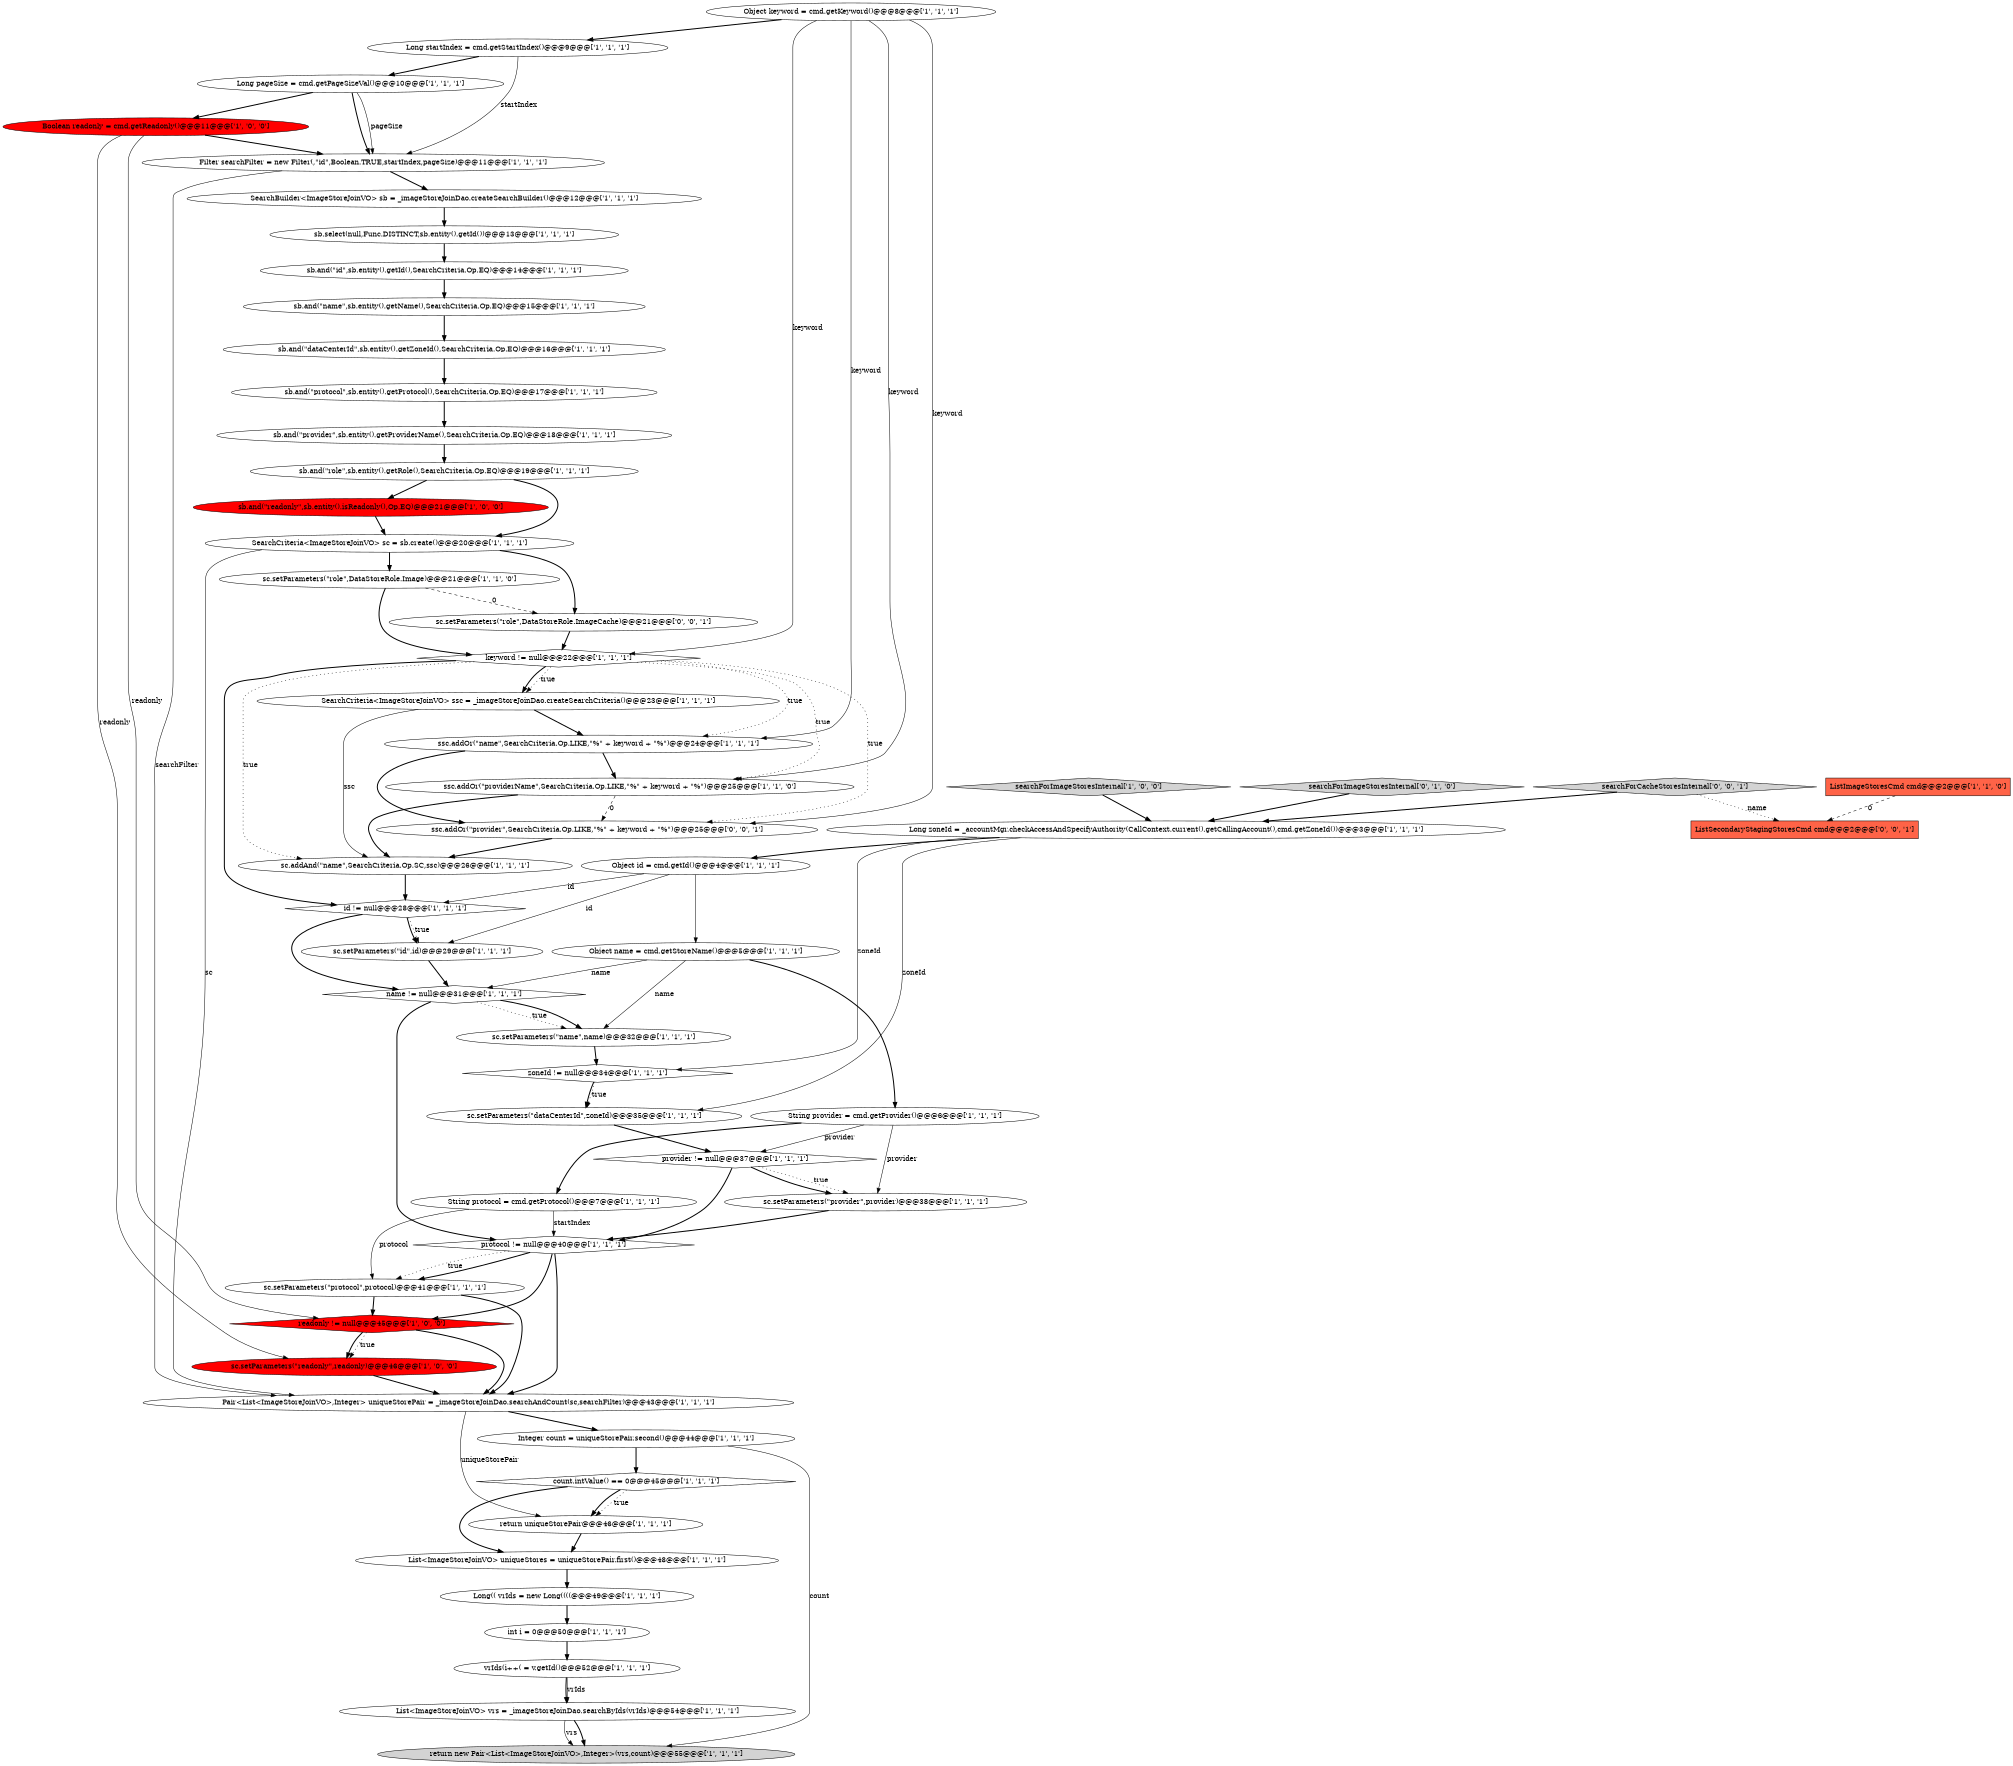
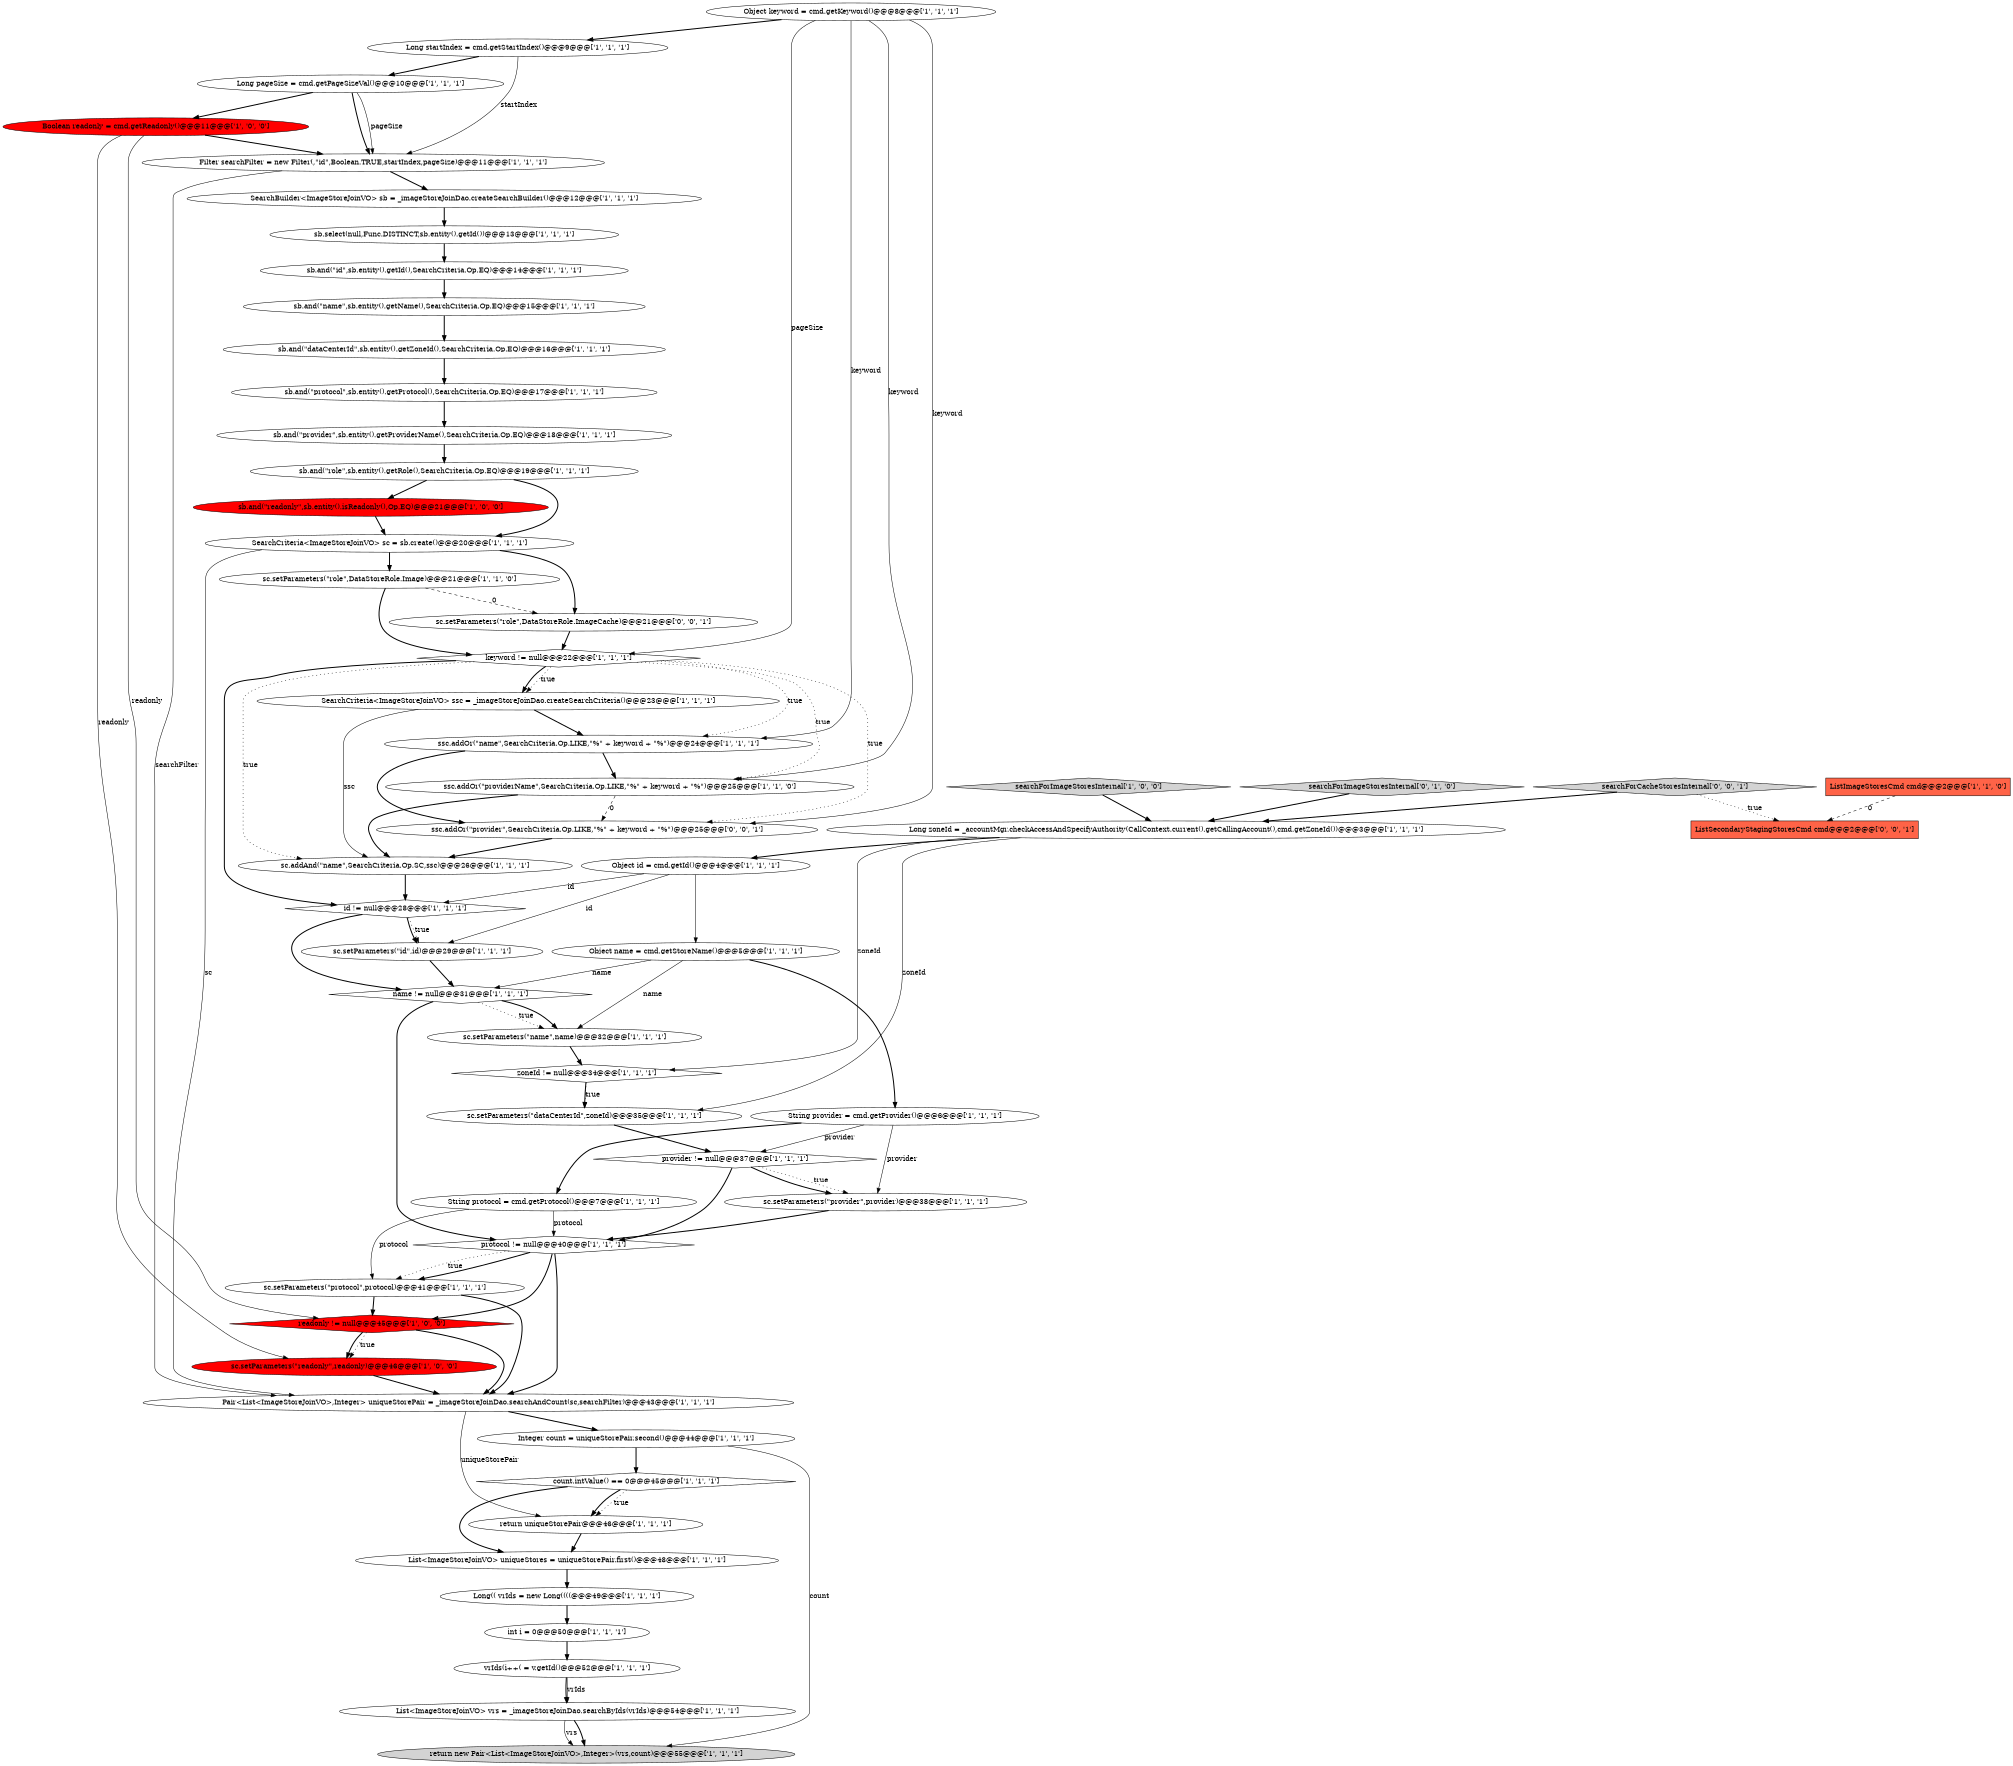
(808, 328) -> (807, 328)
(1757, 808) -> (1755, 808)
(572, 1224) -> (568, 1224)
